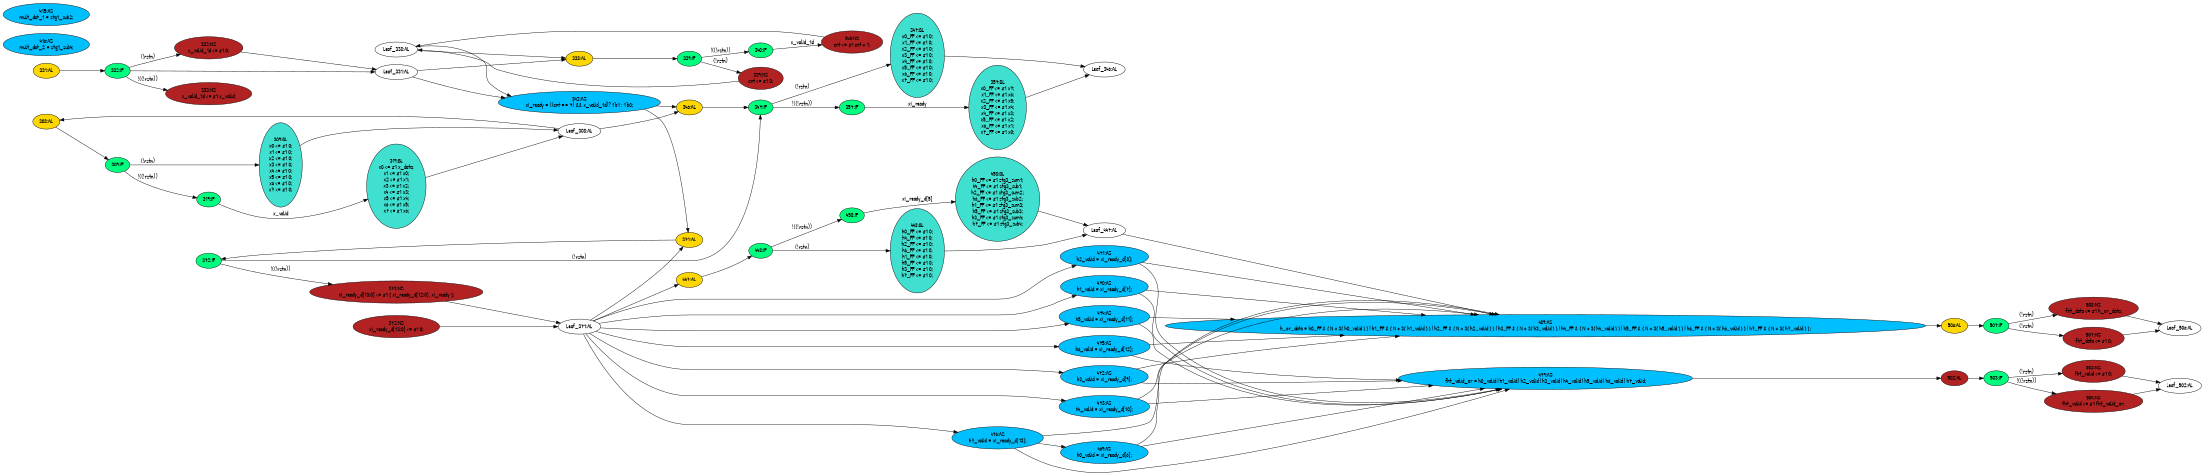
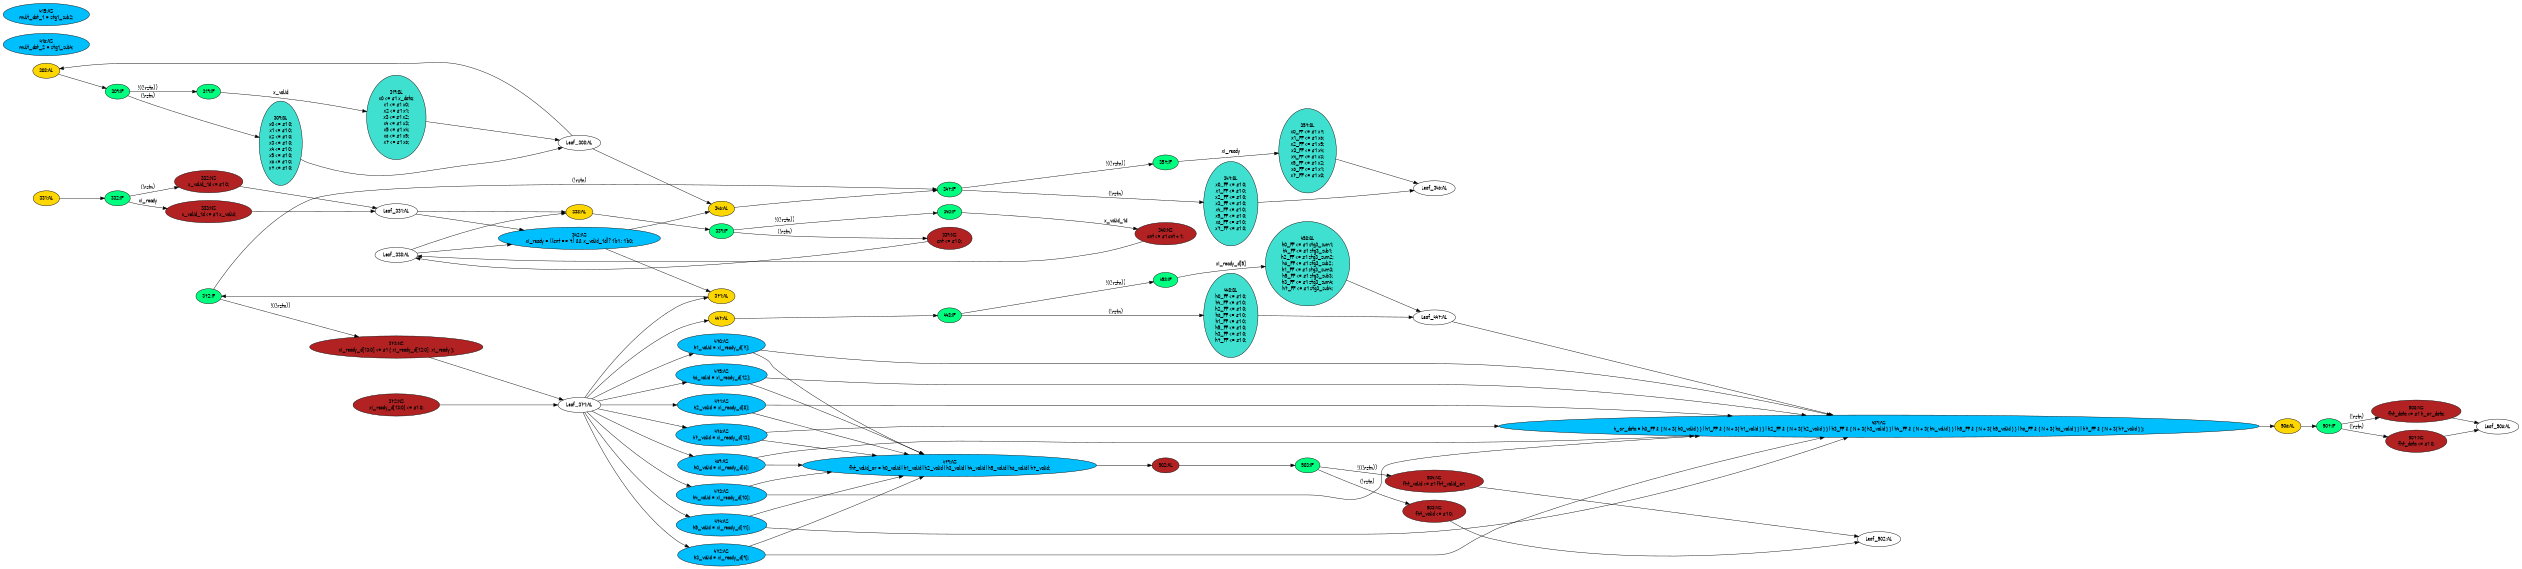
(251, 71) -> (311, 211)
(148, 80) -> (148, 201)
(1050, 445) -> (640, 434)
